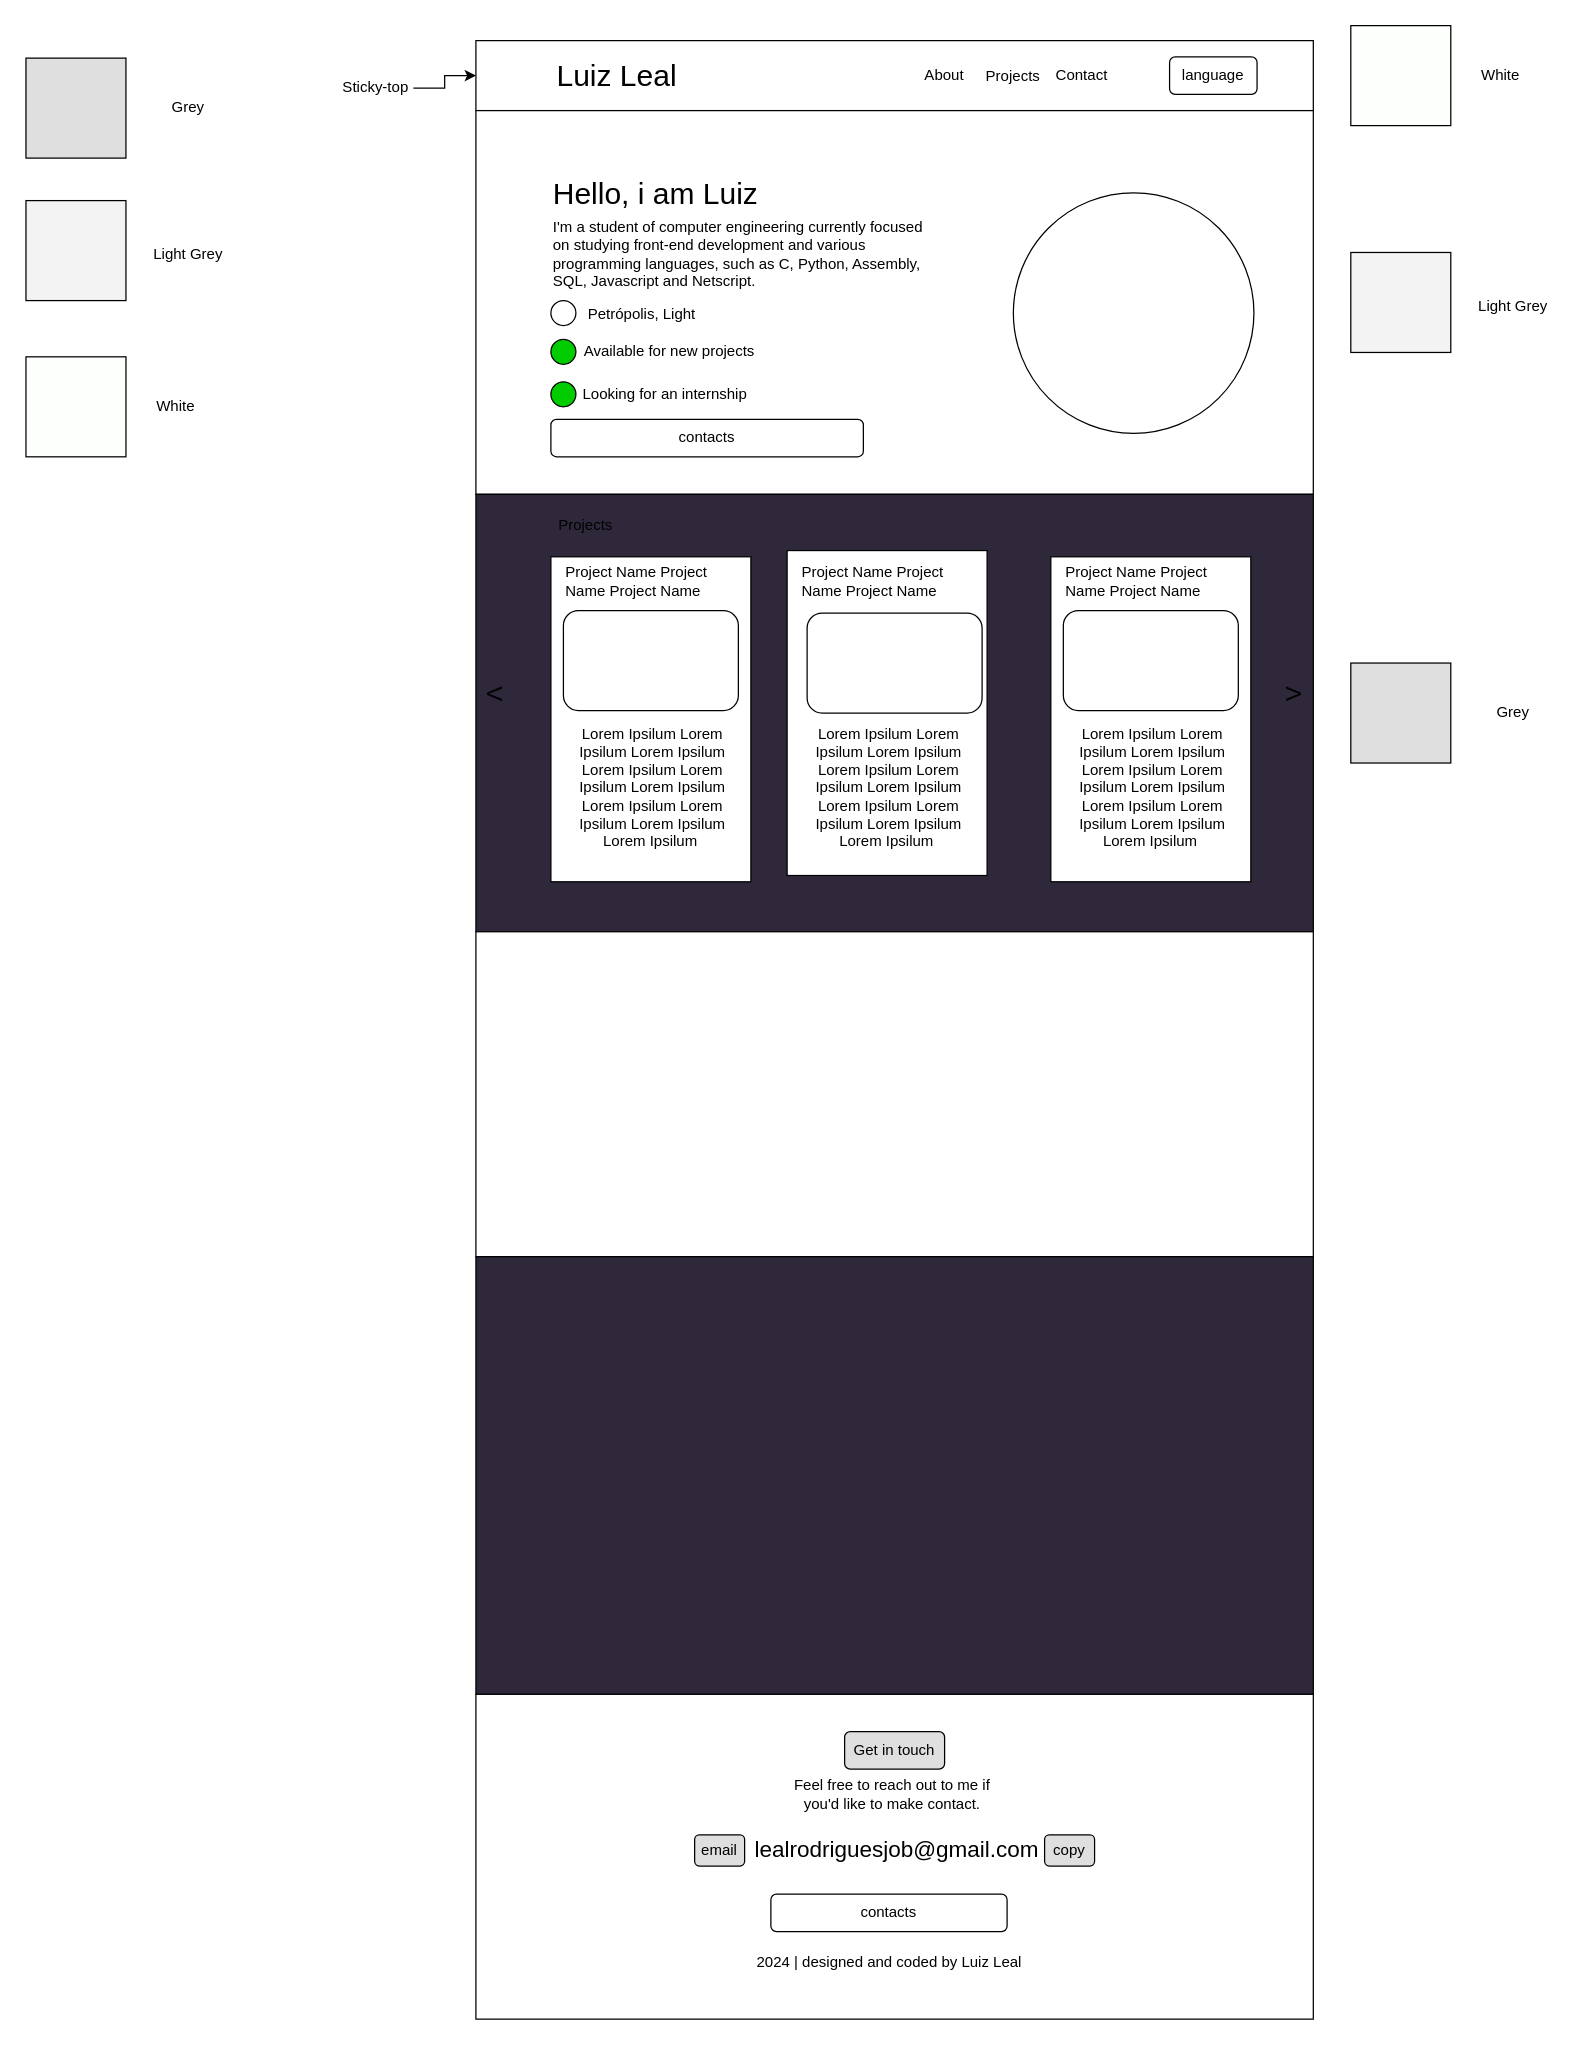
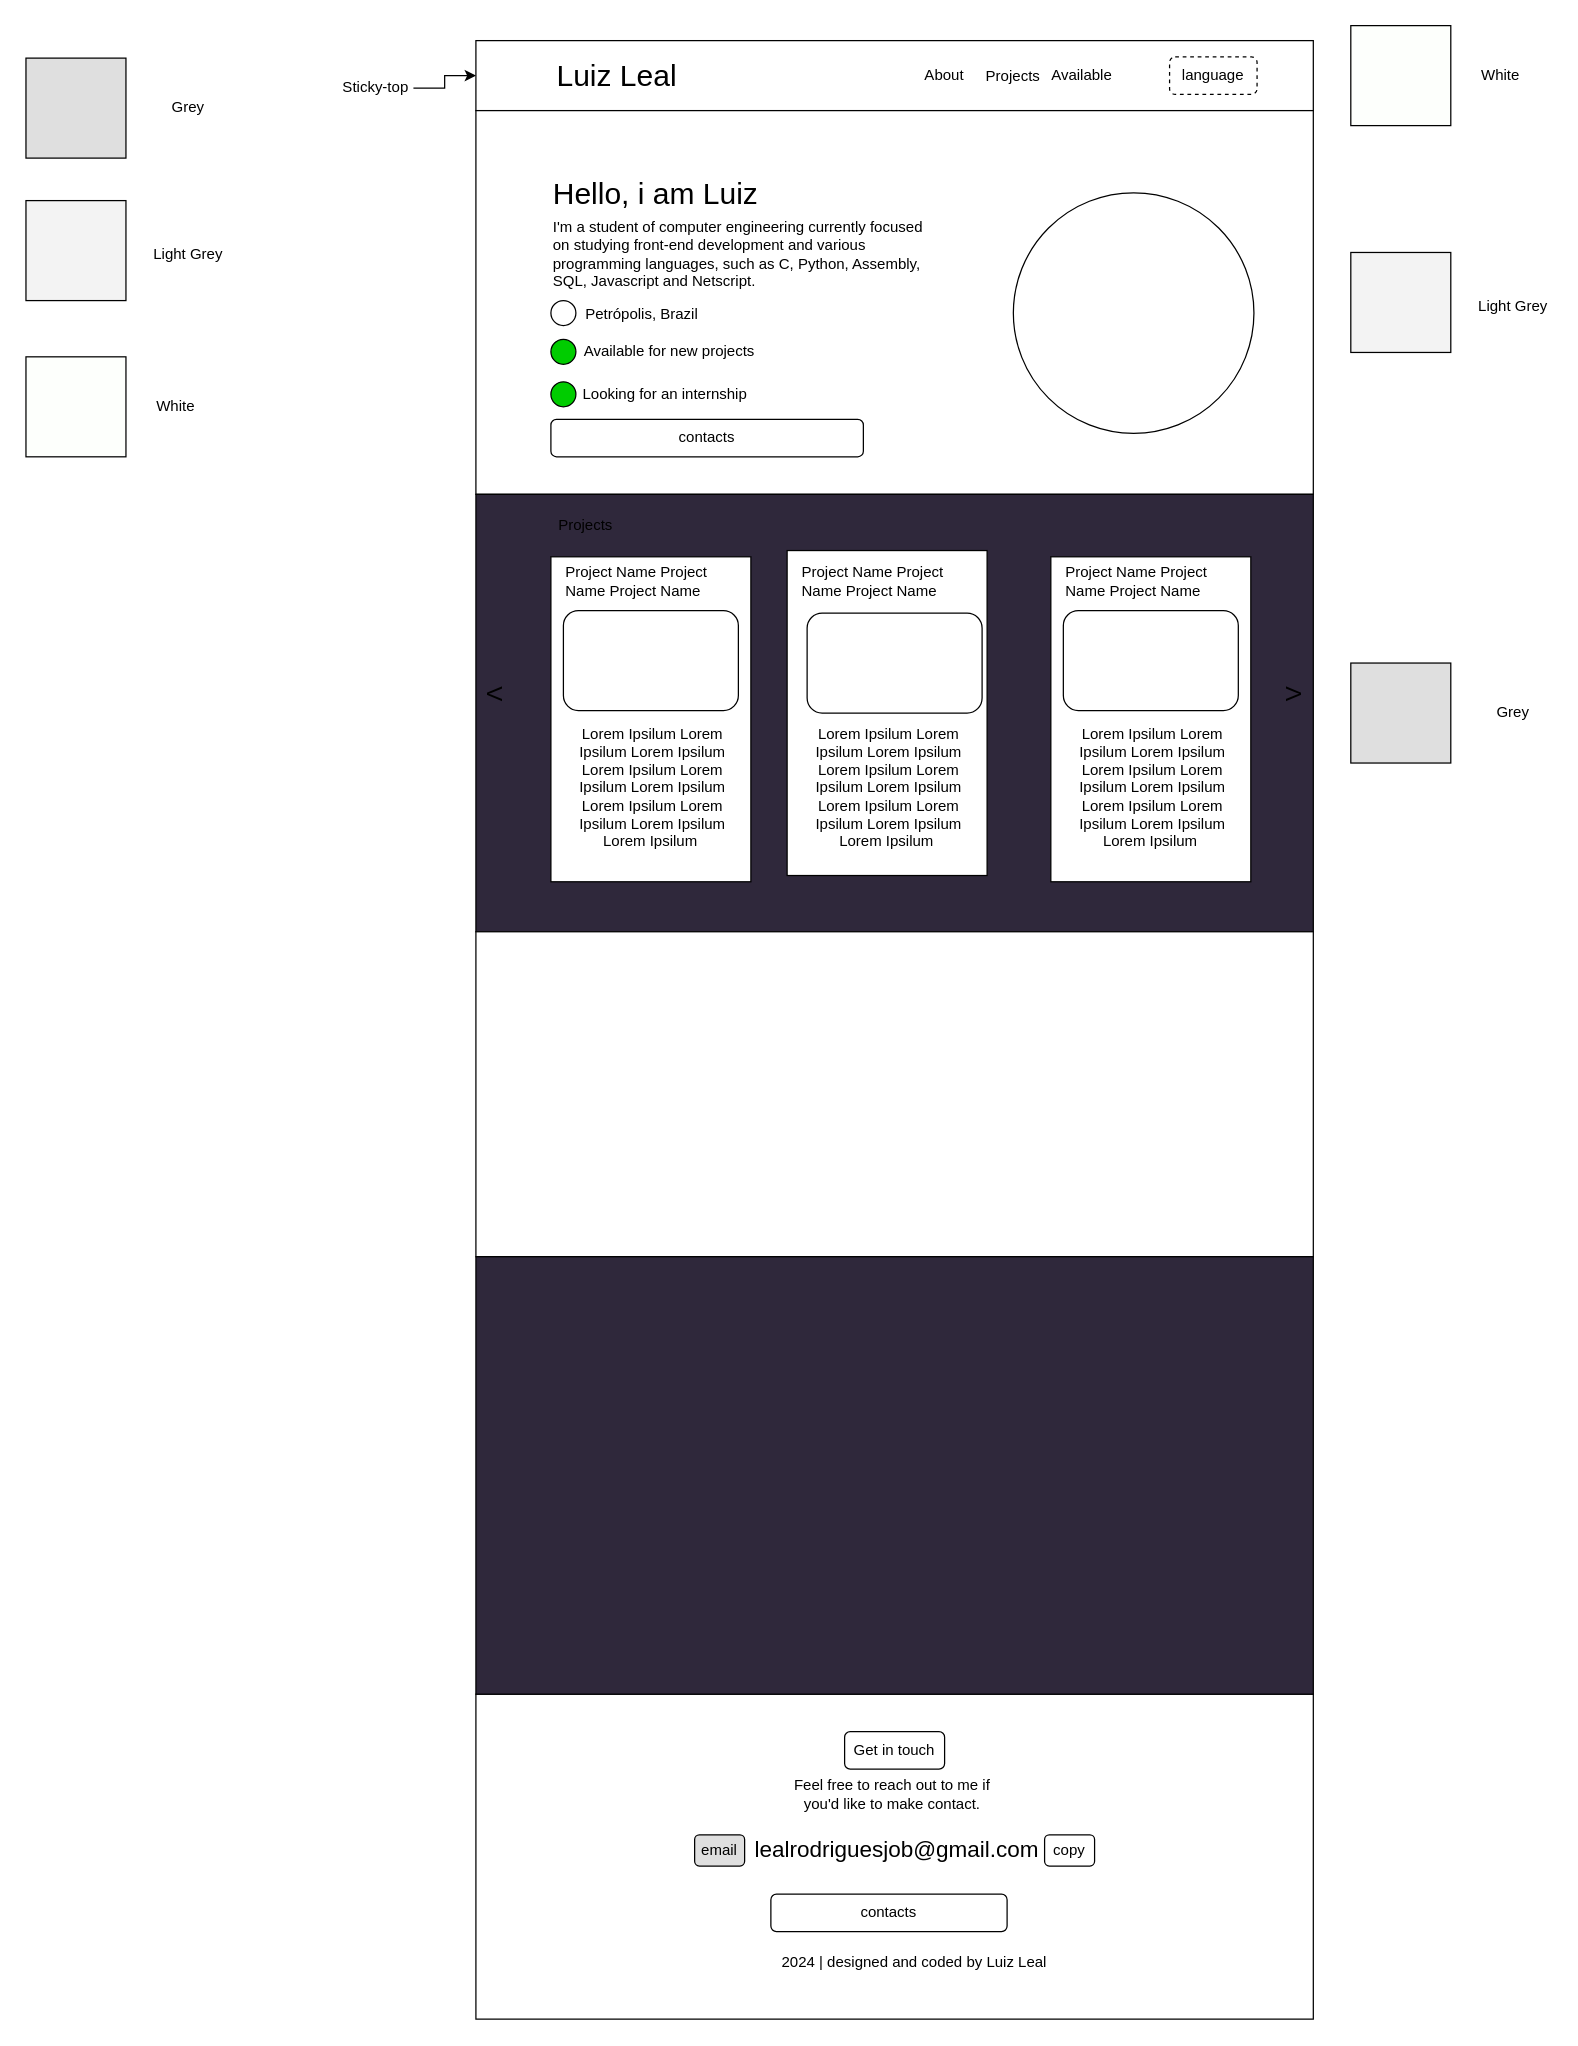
(1082, 76) -> (1082, 76)
(1213, 76) -> (1213, 76)
(642, 314) -> (642, 314)
(894, 1751) -> (894, 1751)
(1069, 1851) -> (1069, 1851)
(889, 1963) -> (914, 1963)
